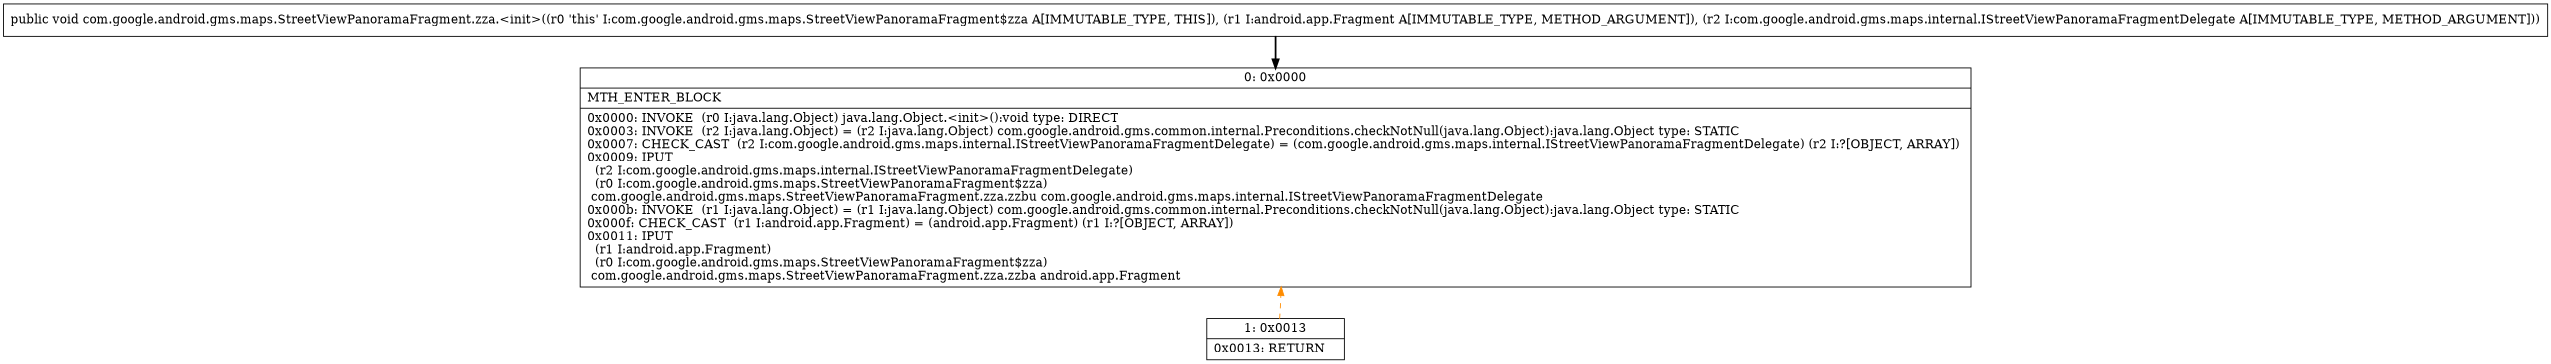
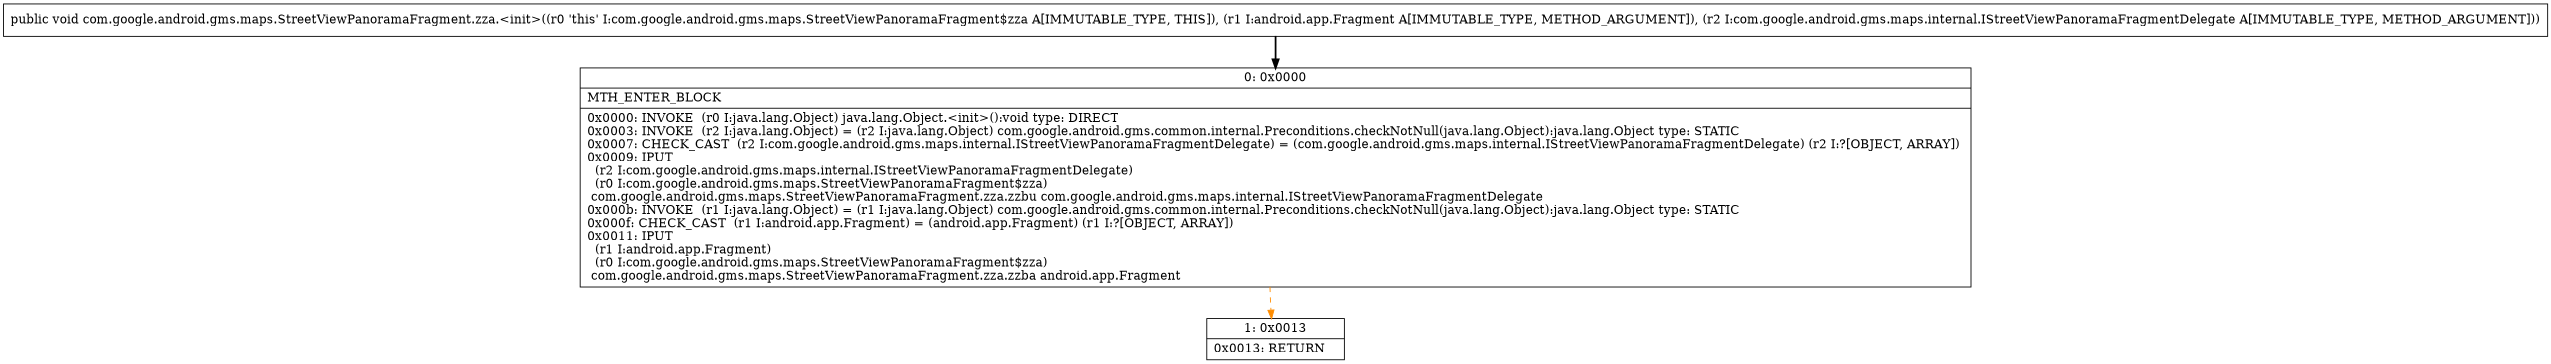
(1280, 307) -> (1270, 298)
